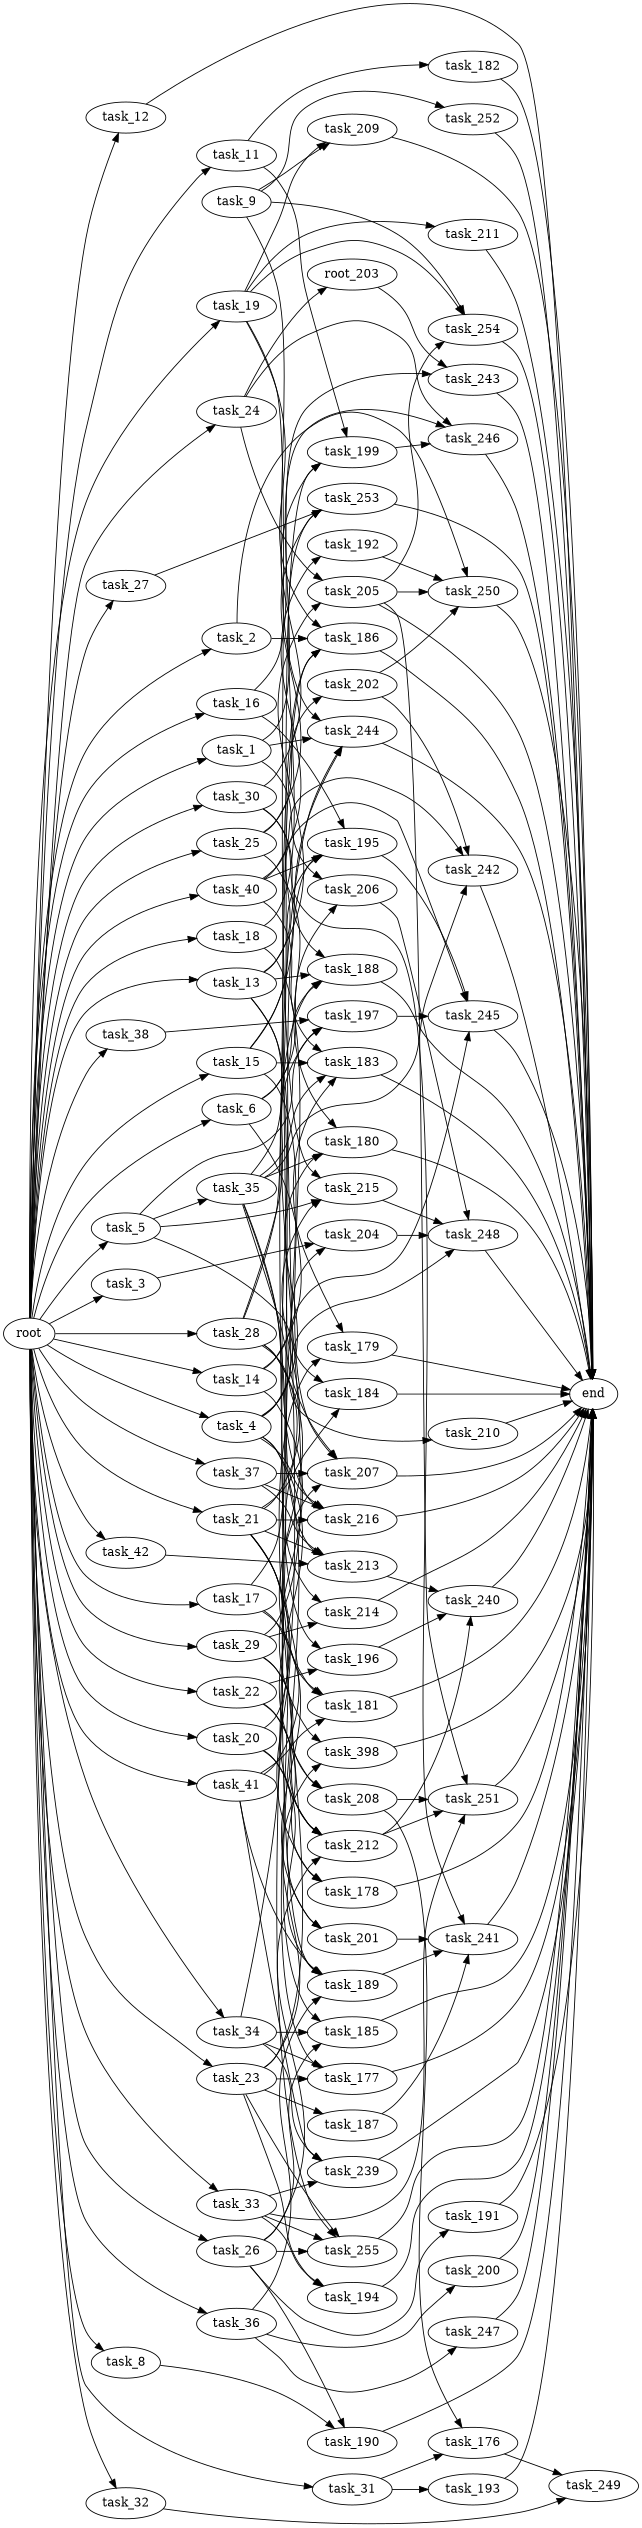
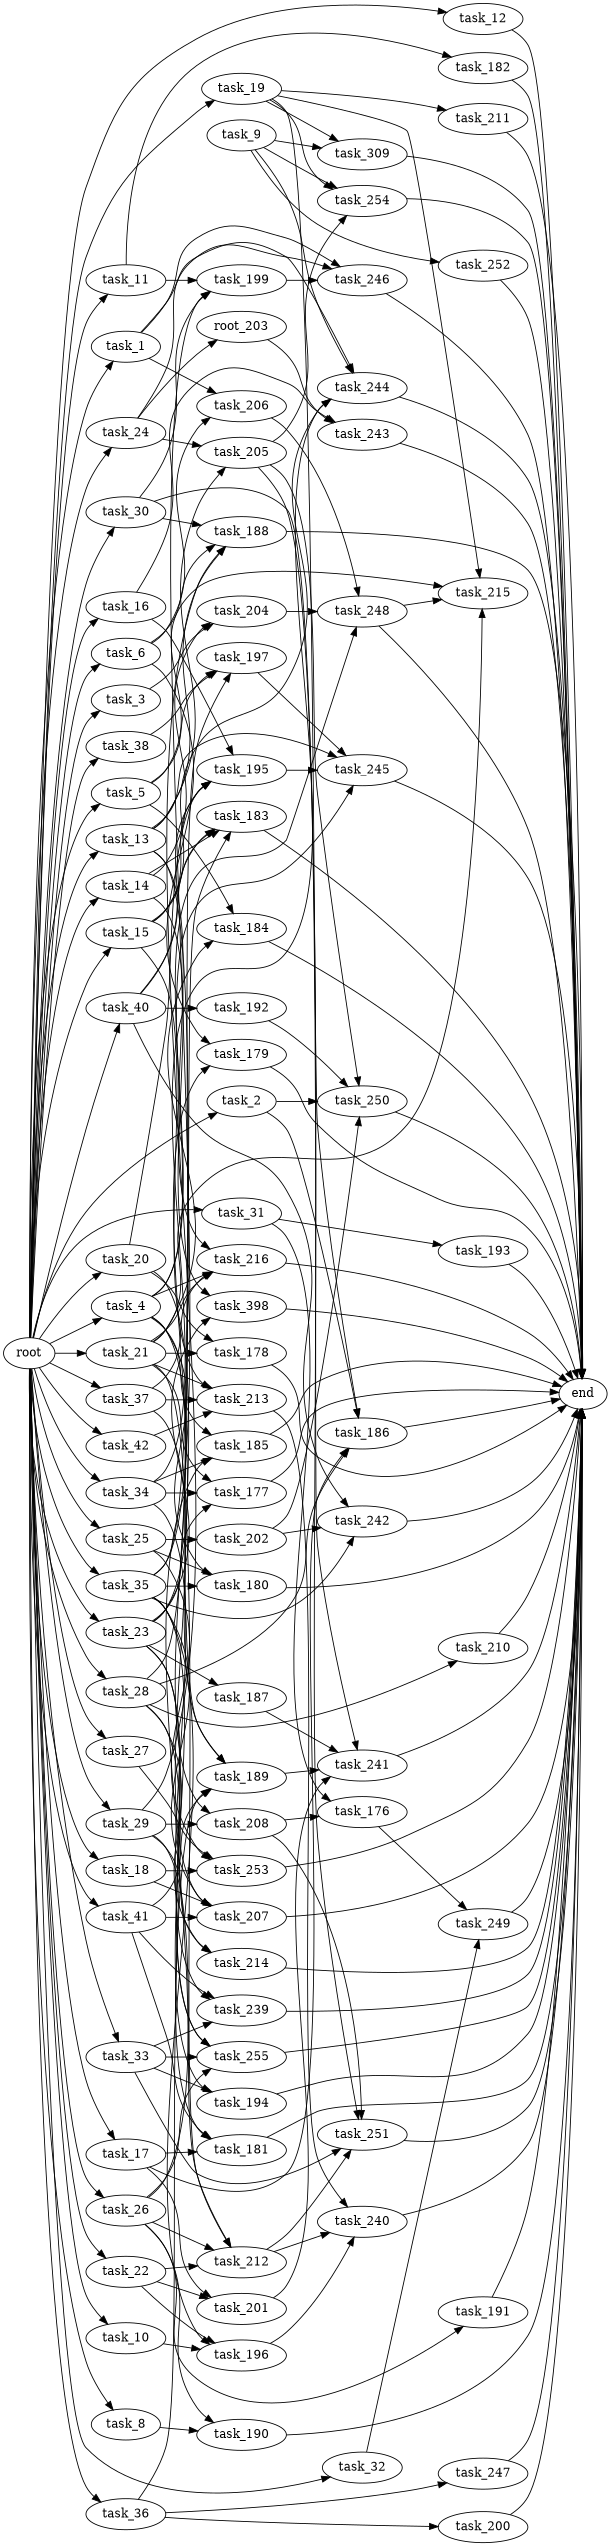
(352, 130) -> (362, 154)
(565, 953) -> (573, 1672)
(408, 1210) -> (418, 603)
(176, 1211) -> (46, 1474)
none -> (126, 2338)
